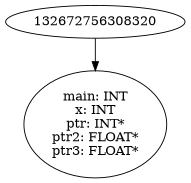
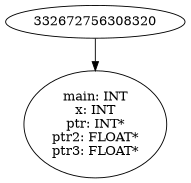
(95, 22) -> (95, 22)
